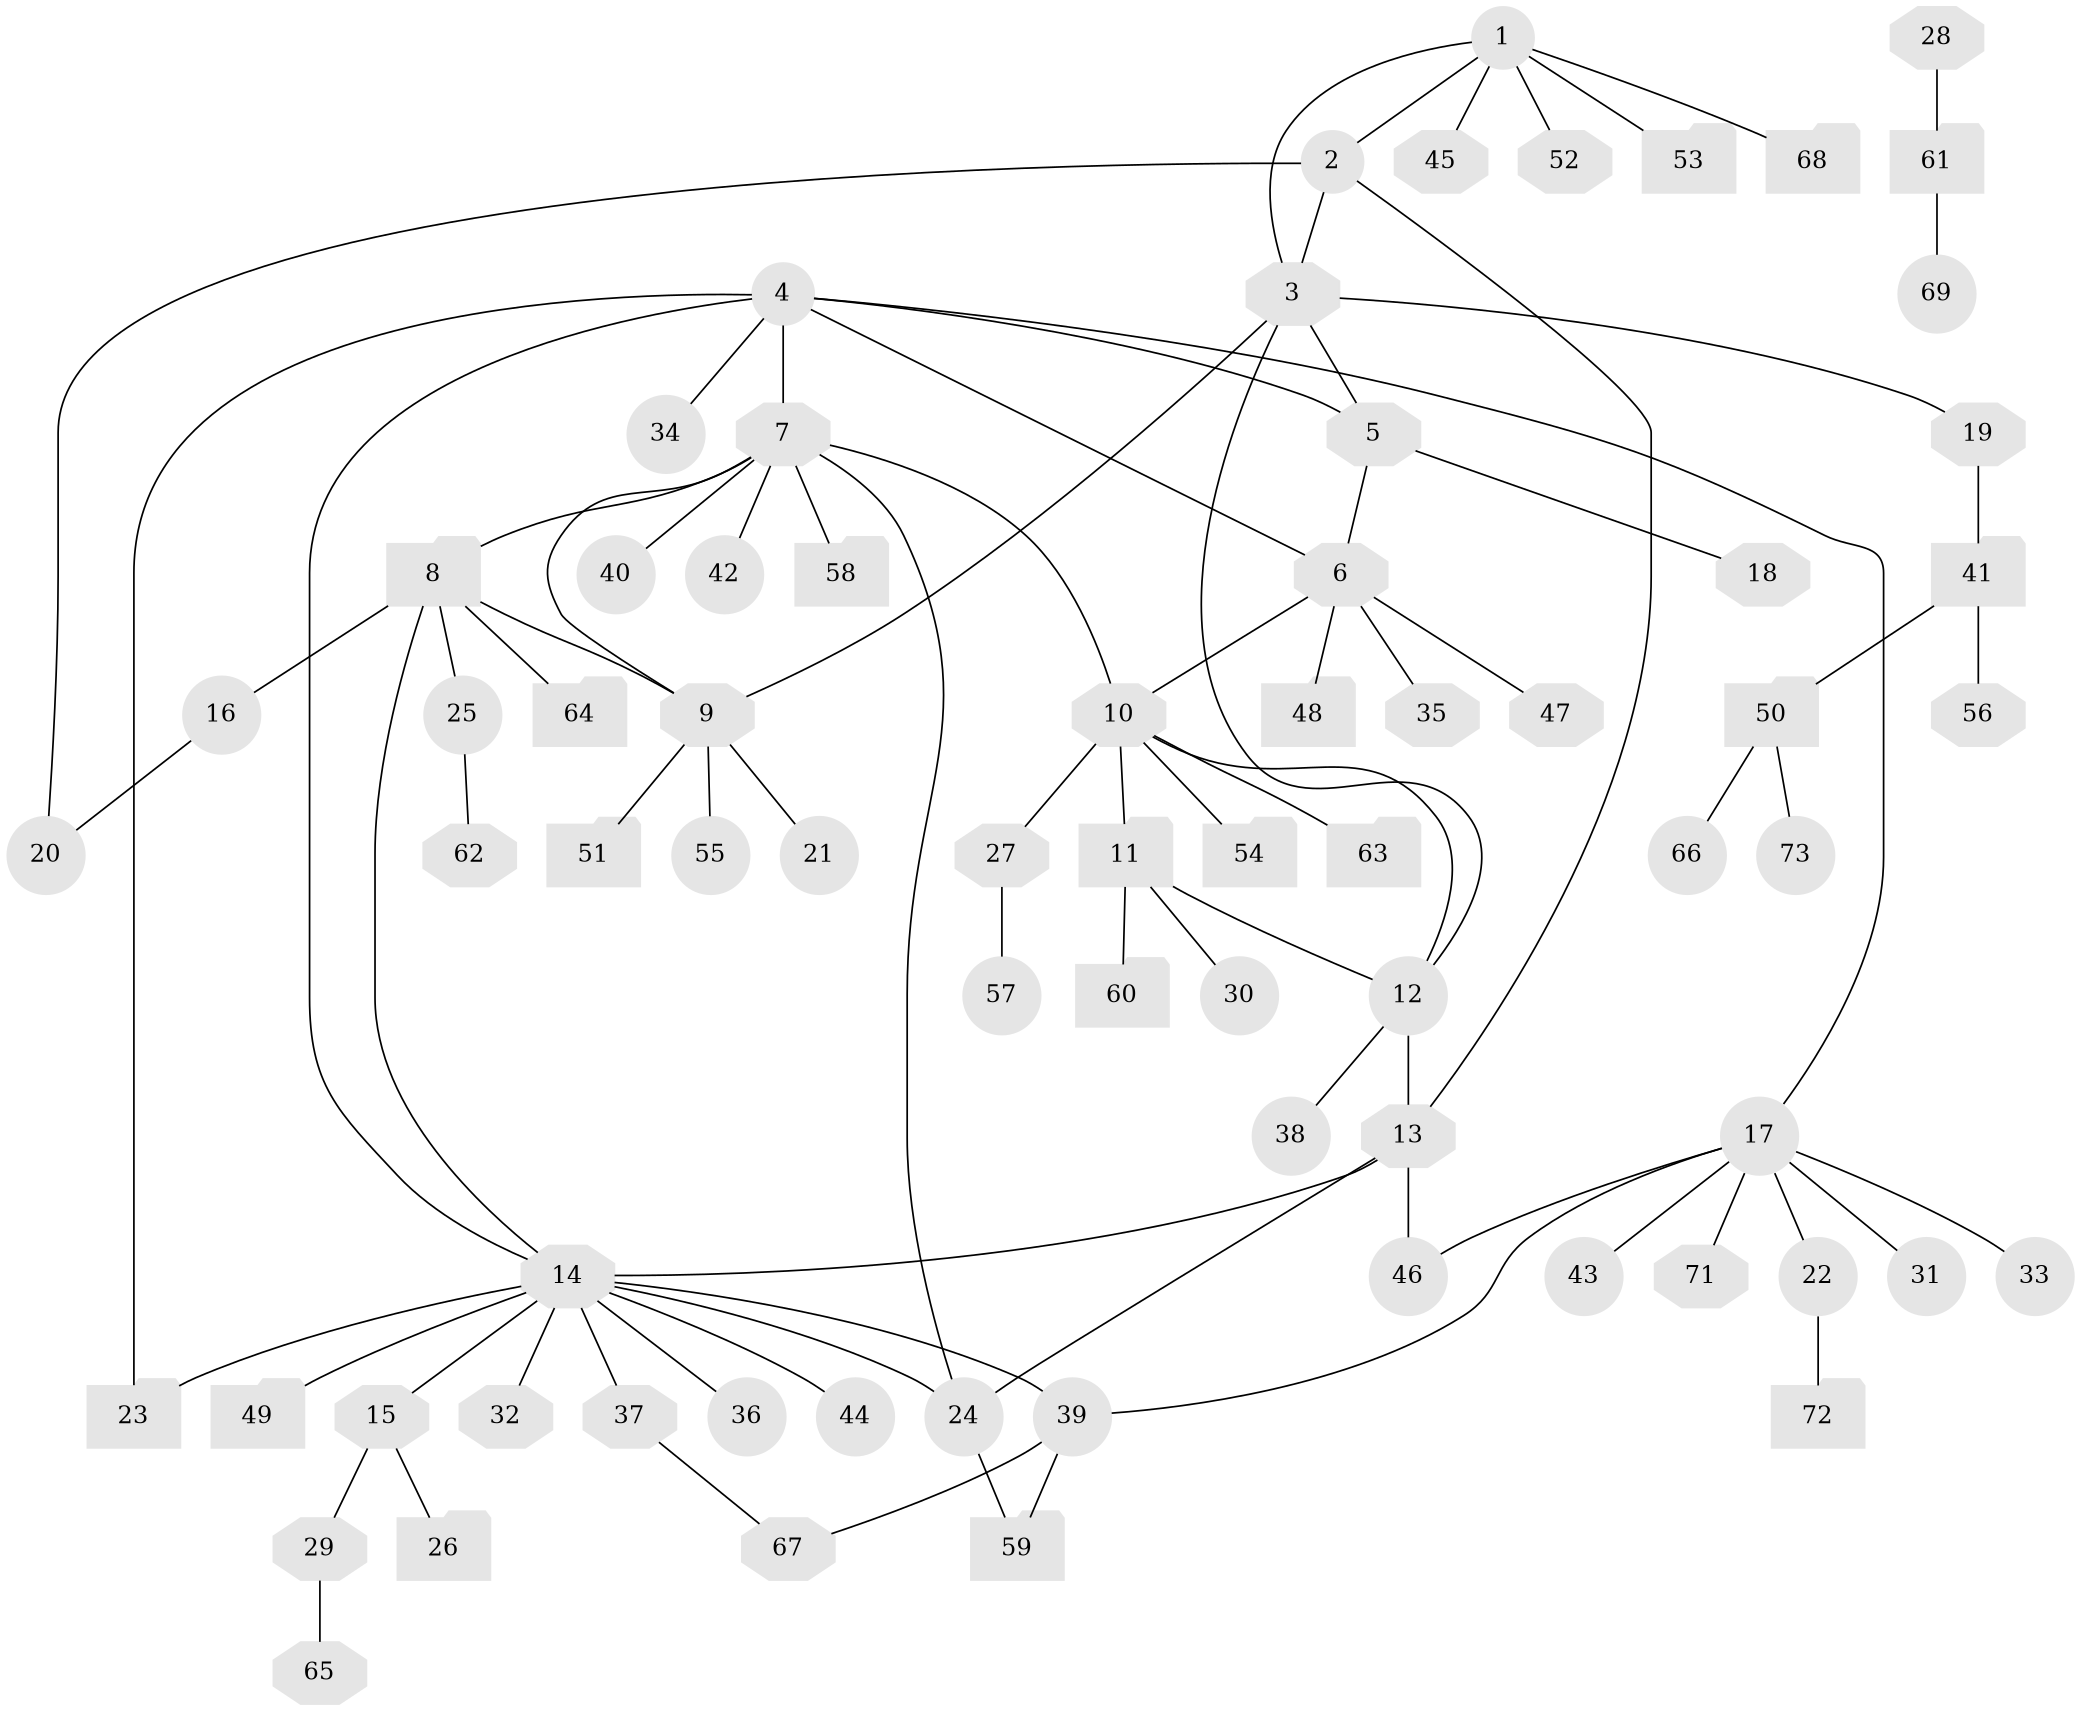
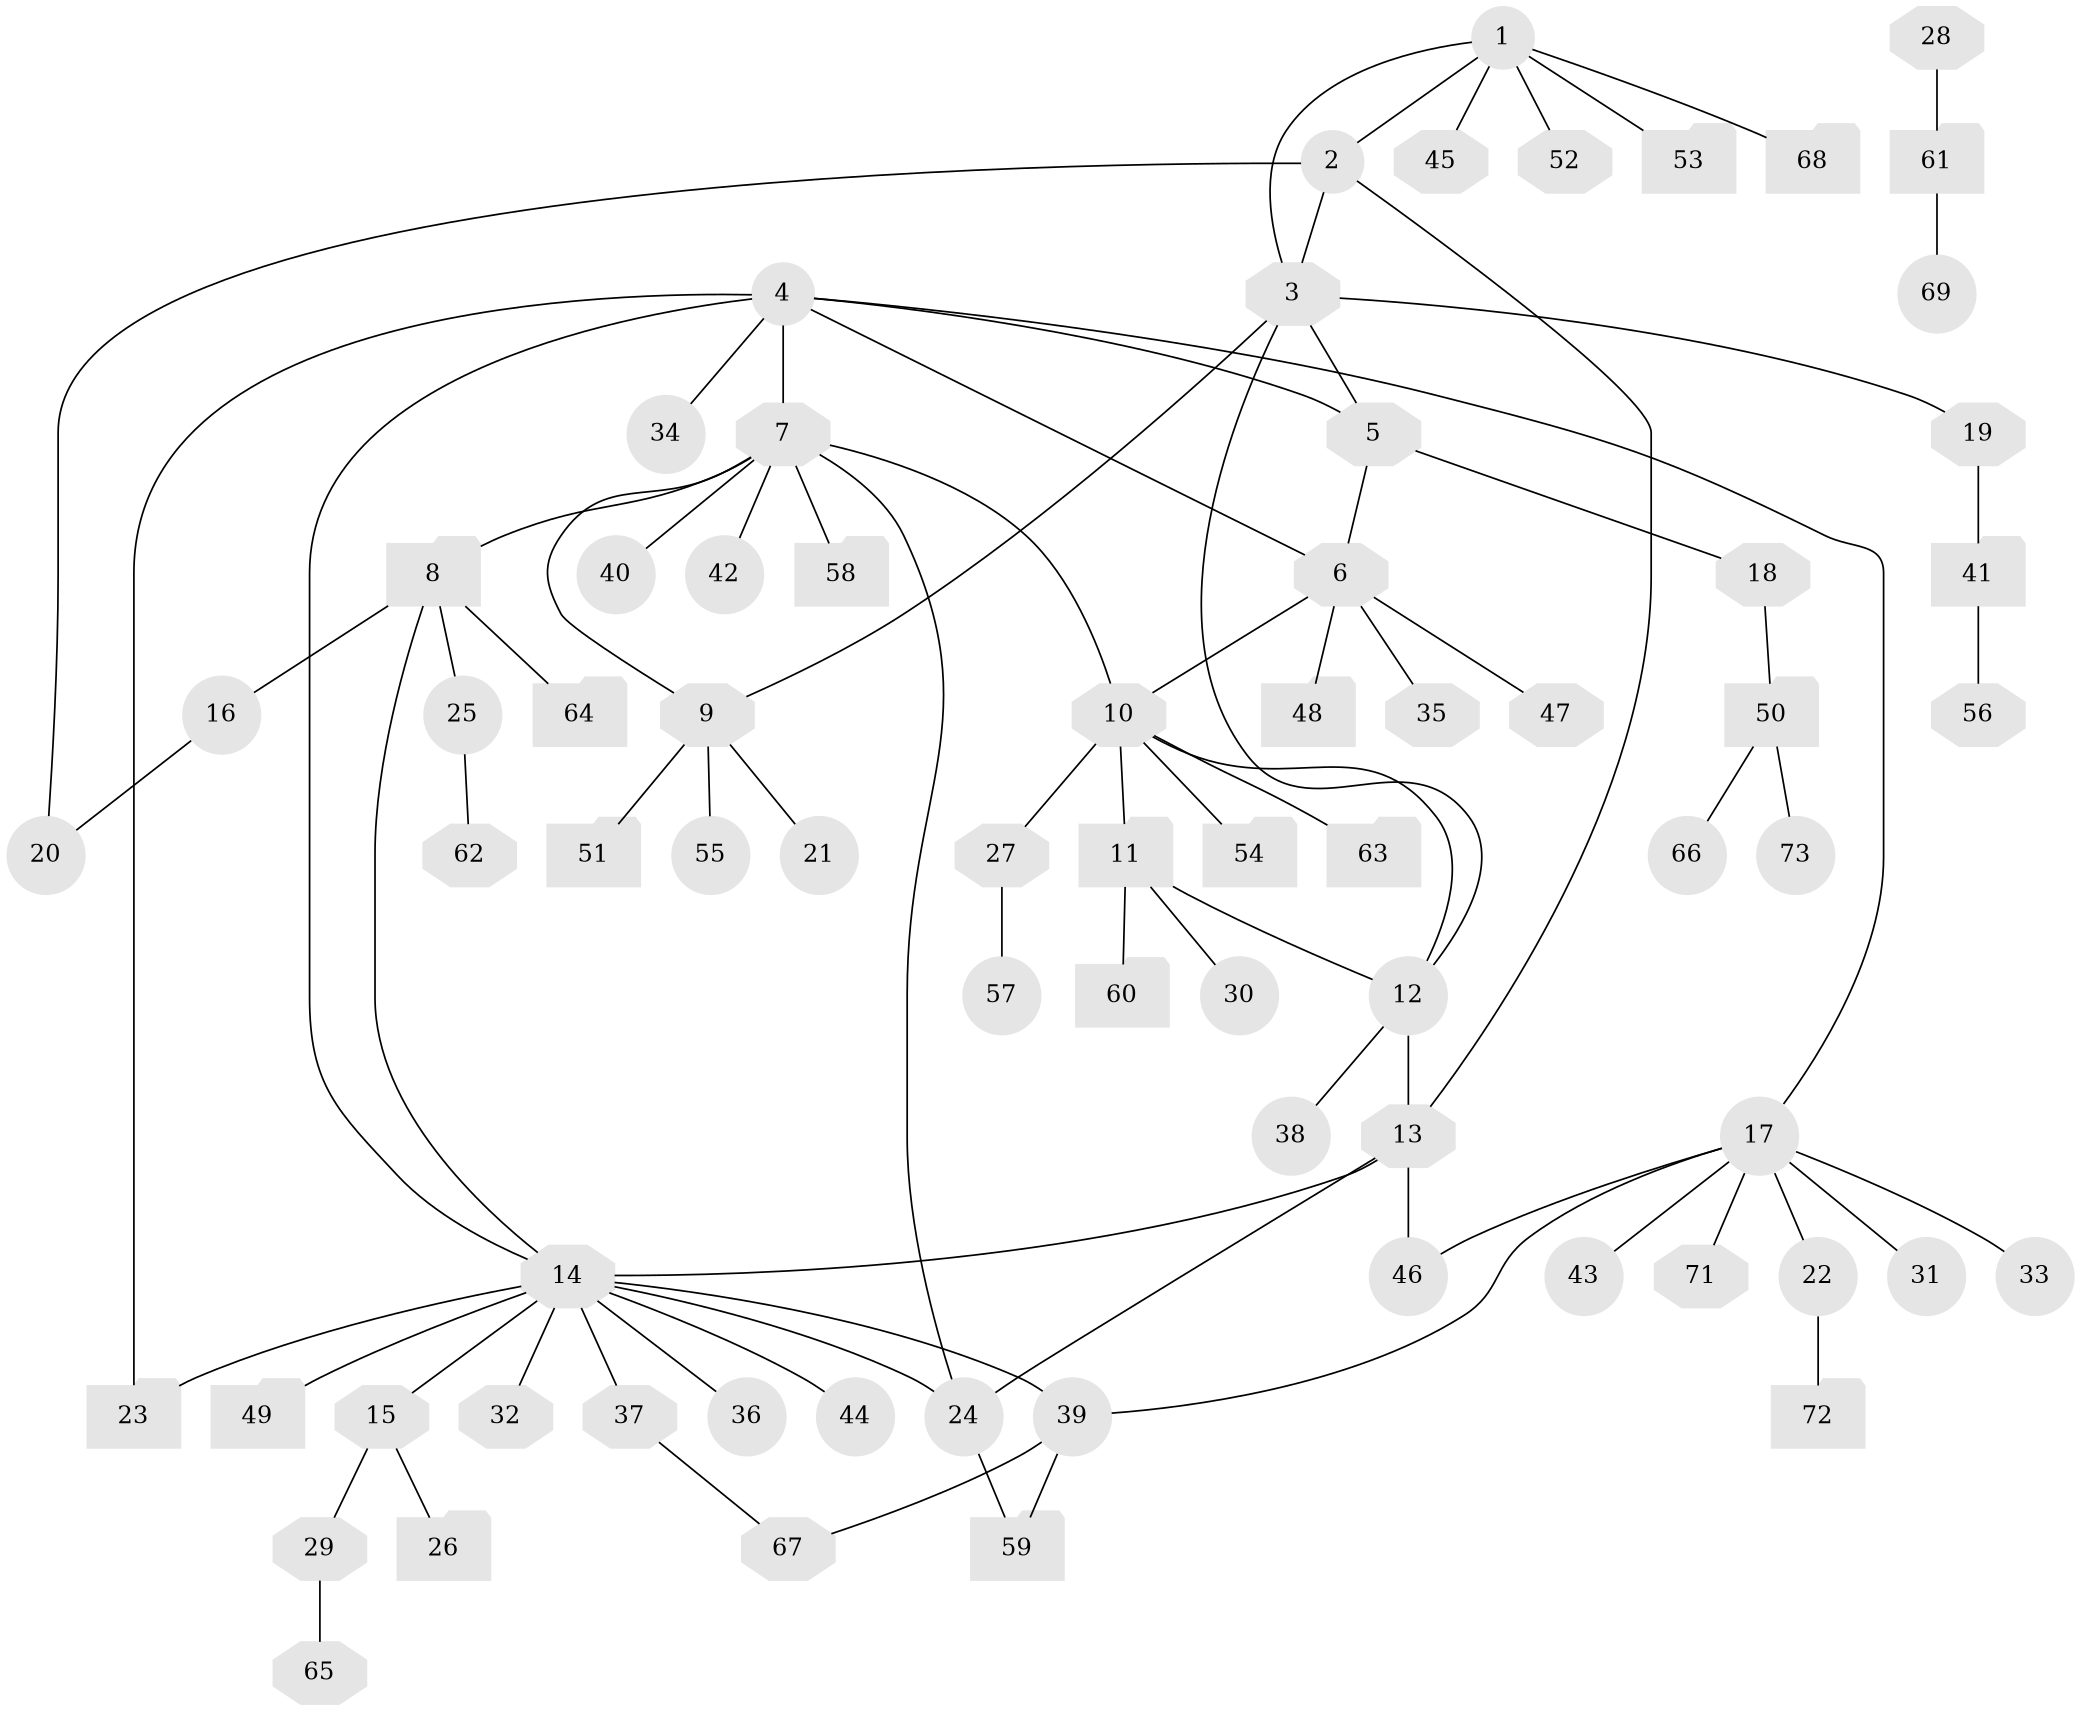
(578, 646) -> none
(1872, 647) -> (1767, 645)
